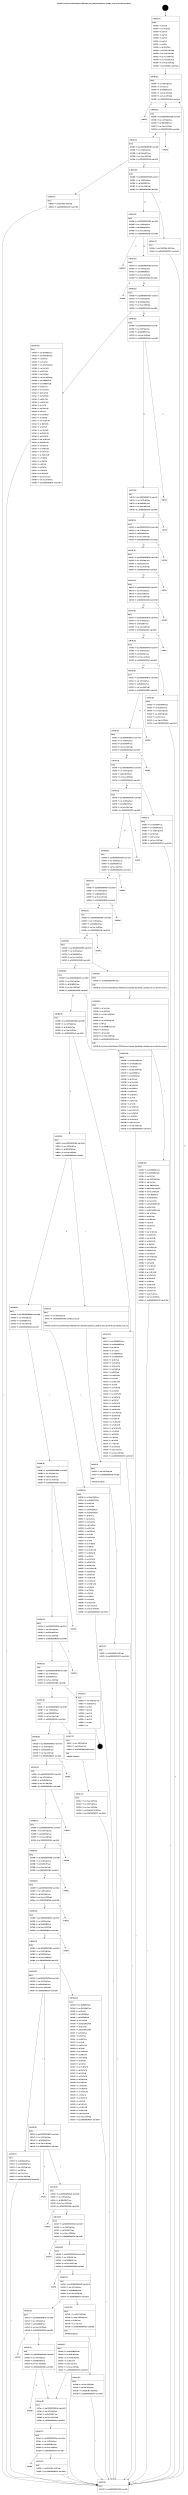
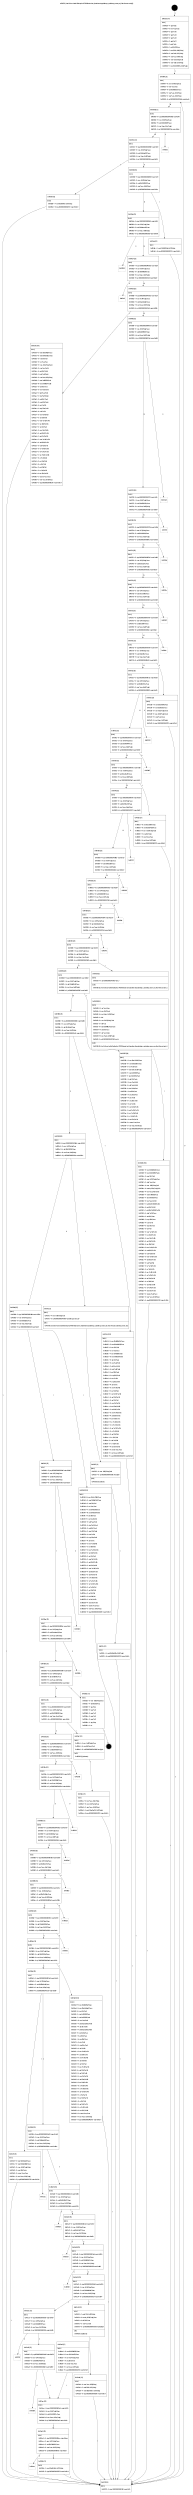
(144, 120) -> none
